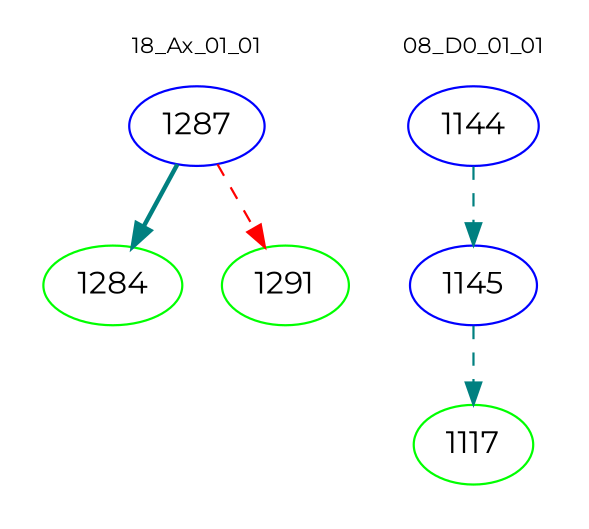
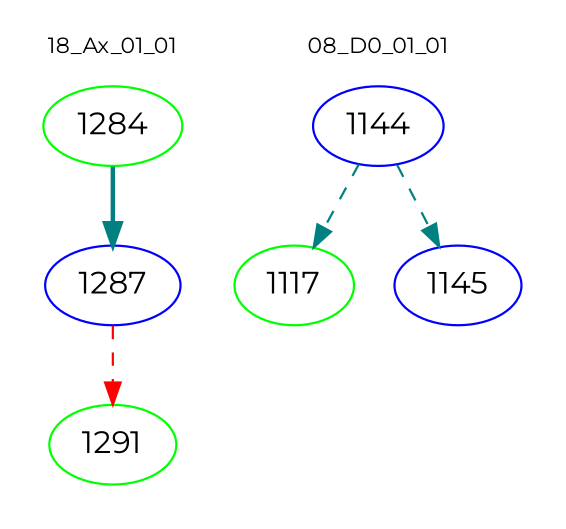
(161, 195) -> (113, 195)
(473, 354) -> (342, 196)
